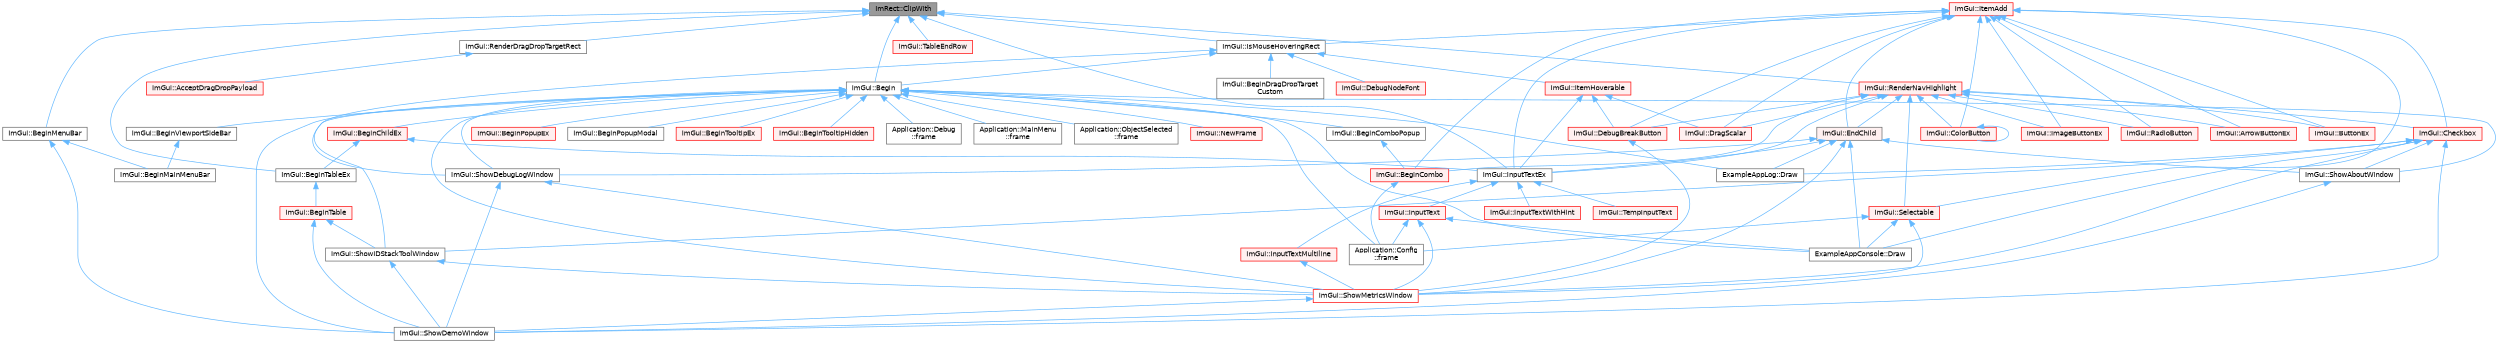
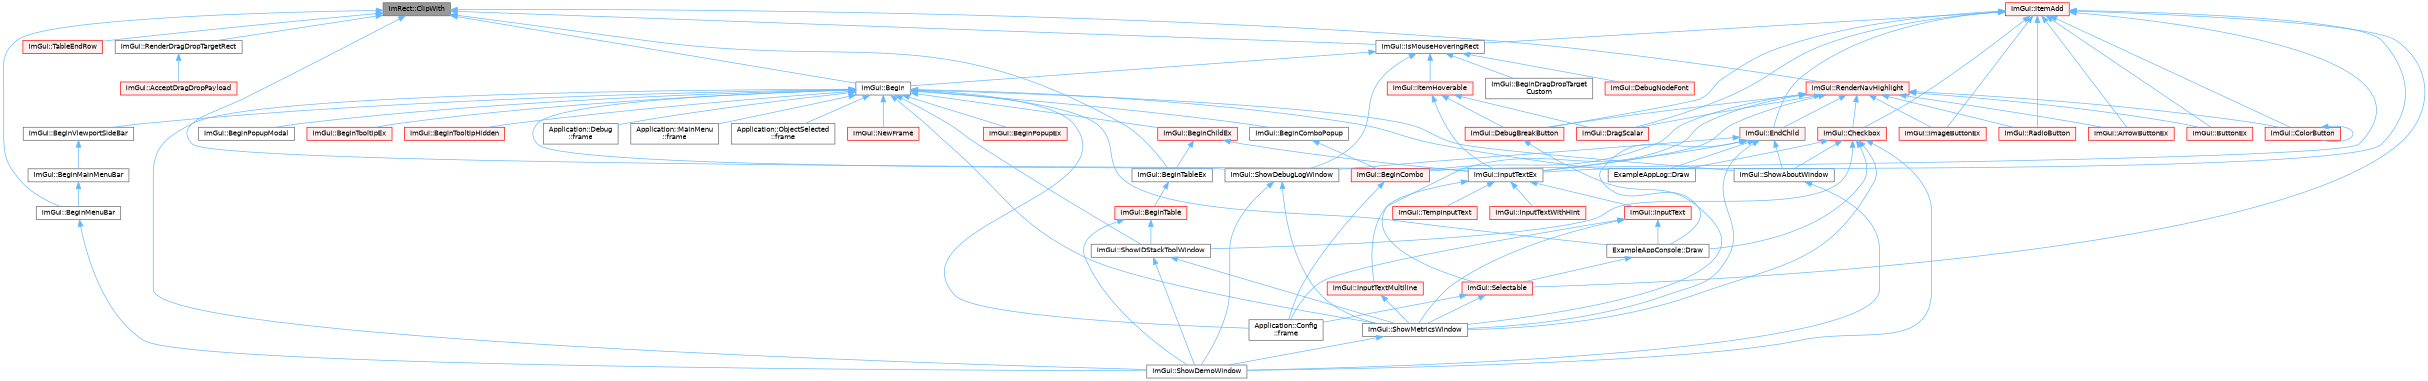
(108, 156) -> (78, 198)
(1880, 236) -> (1574, 270)
(1366, 296) -> (1415, 330)
